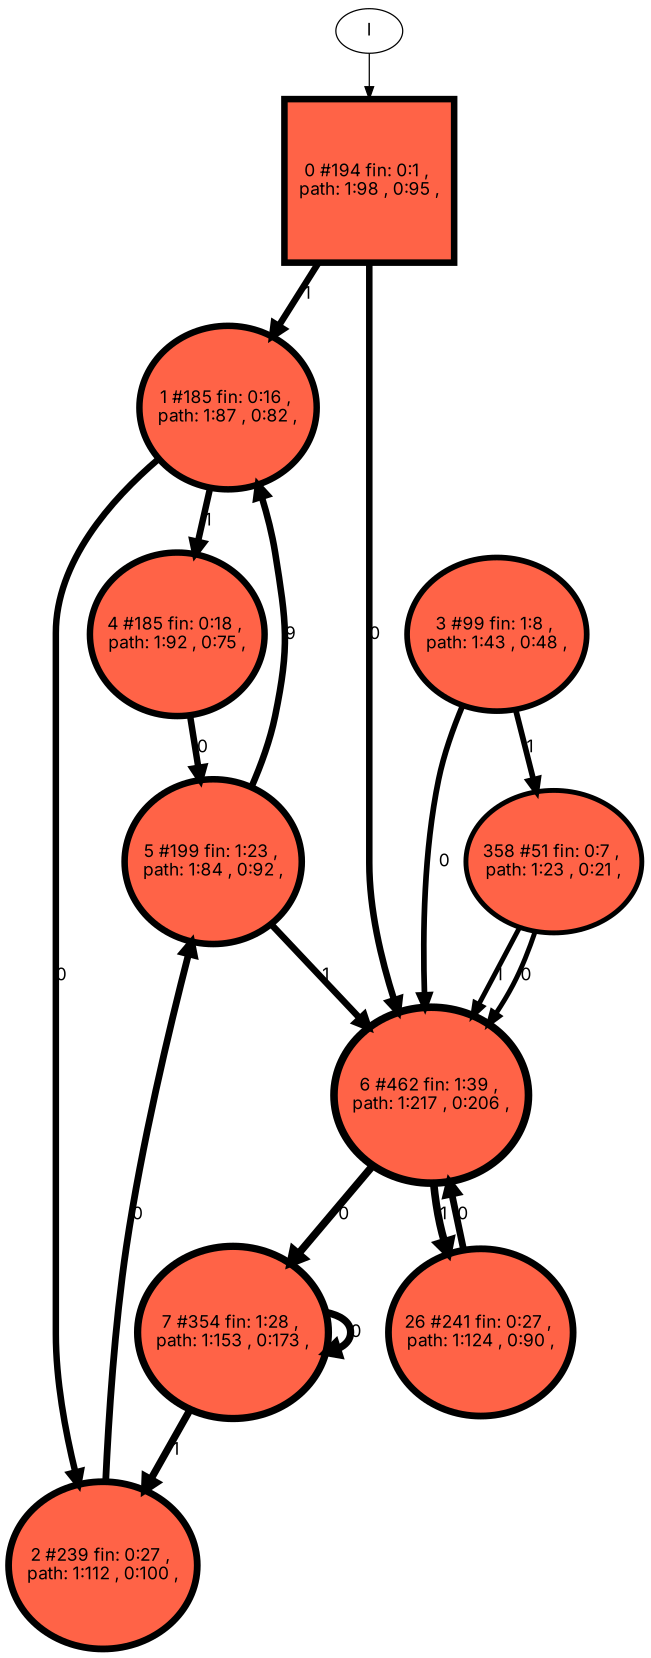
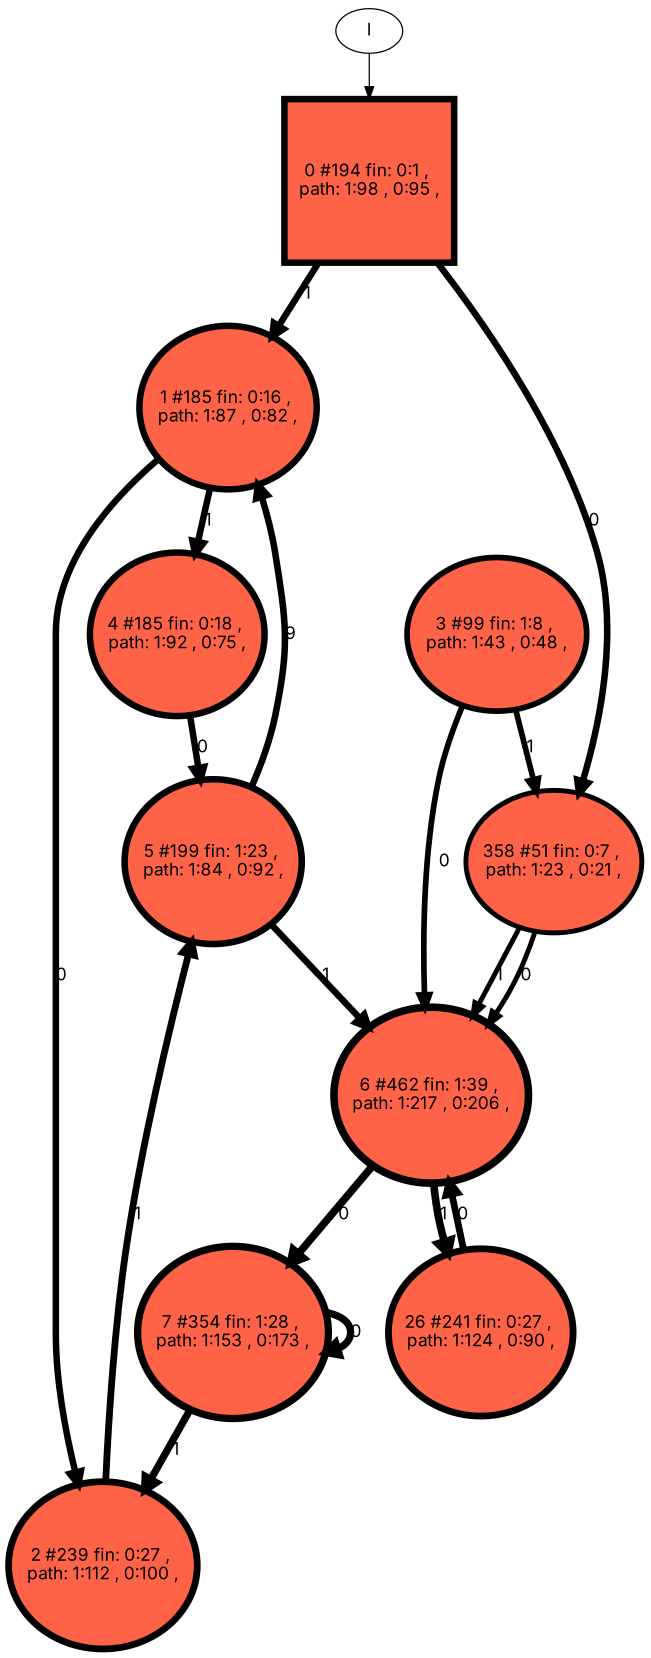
(369, 633) -> (581, 505)
(140, 1215) -> (140, 1215)
